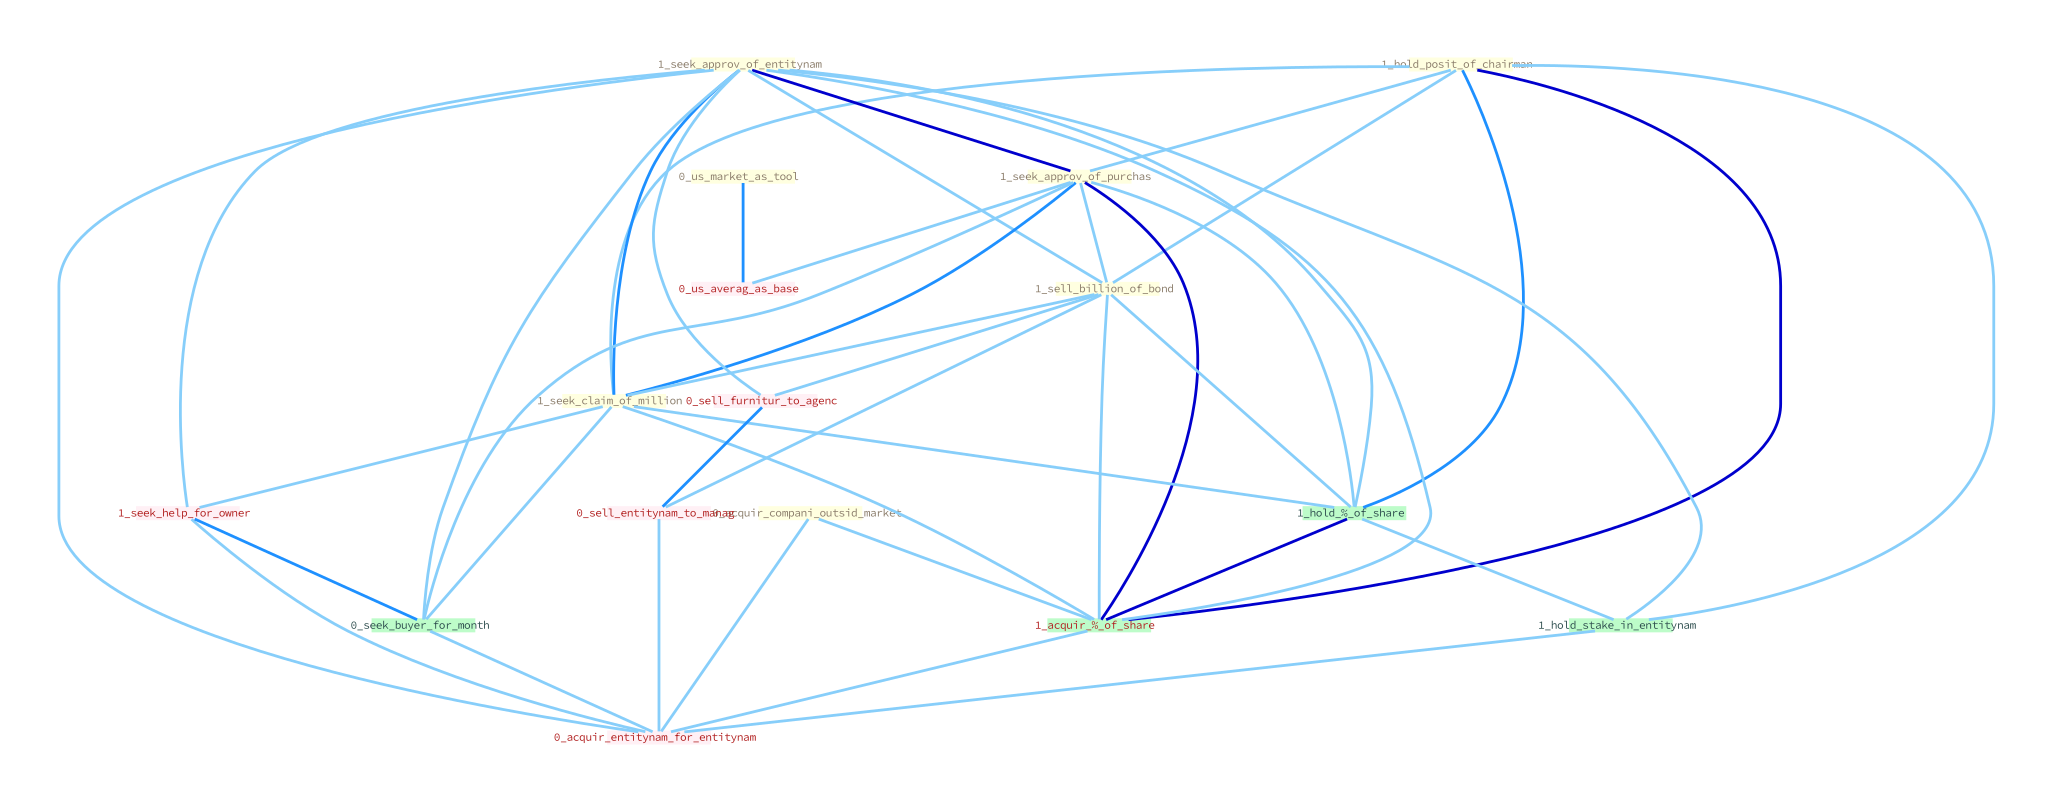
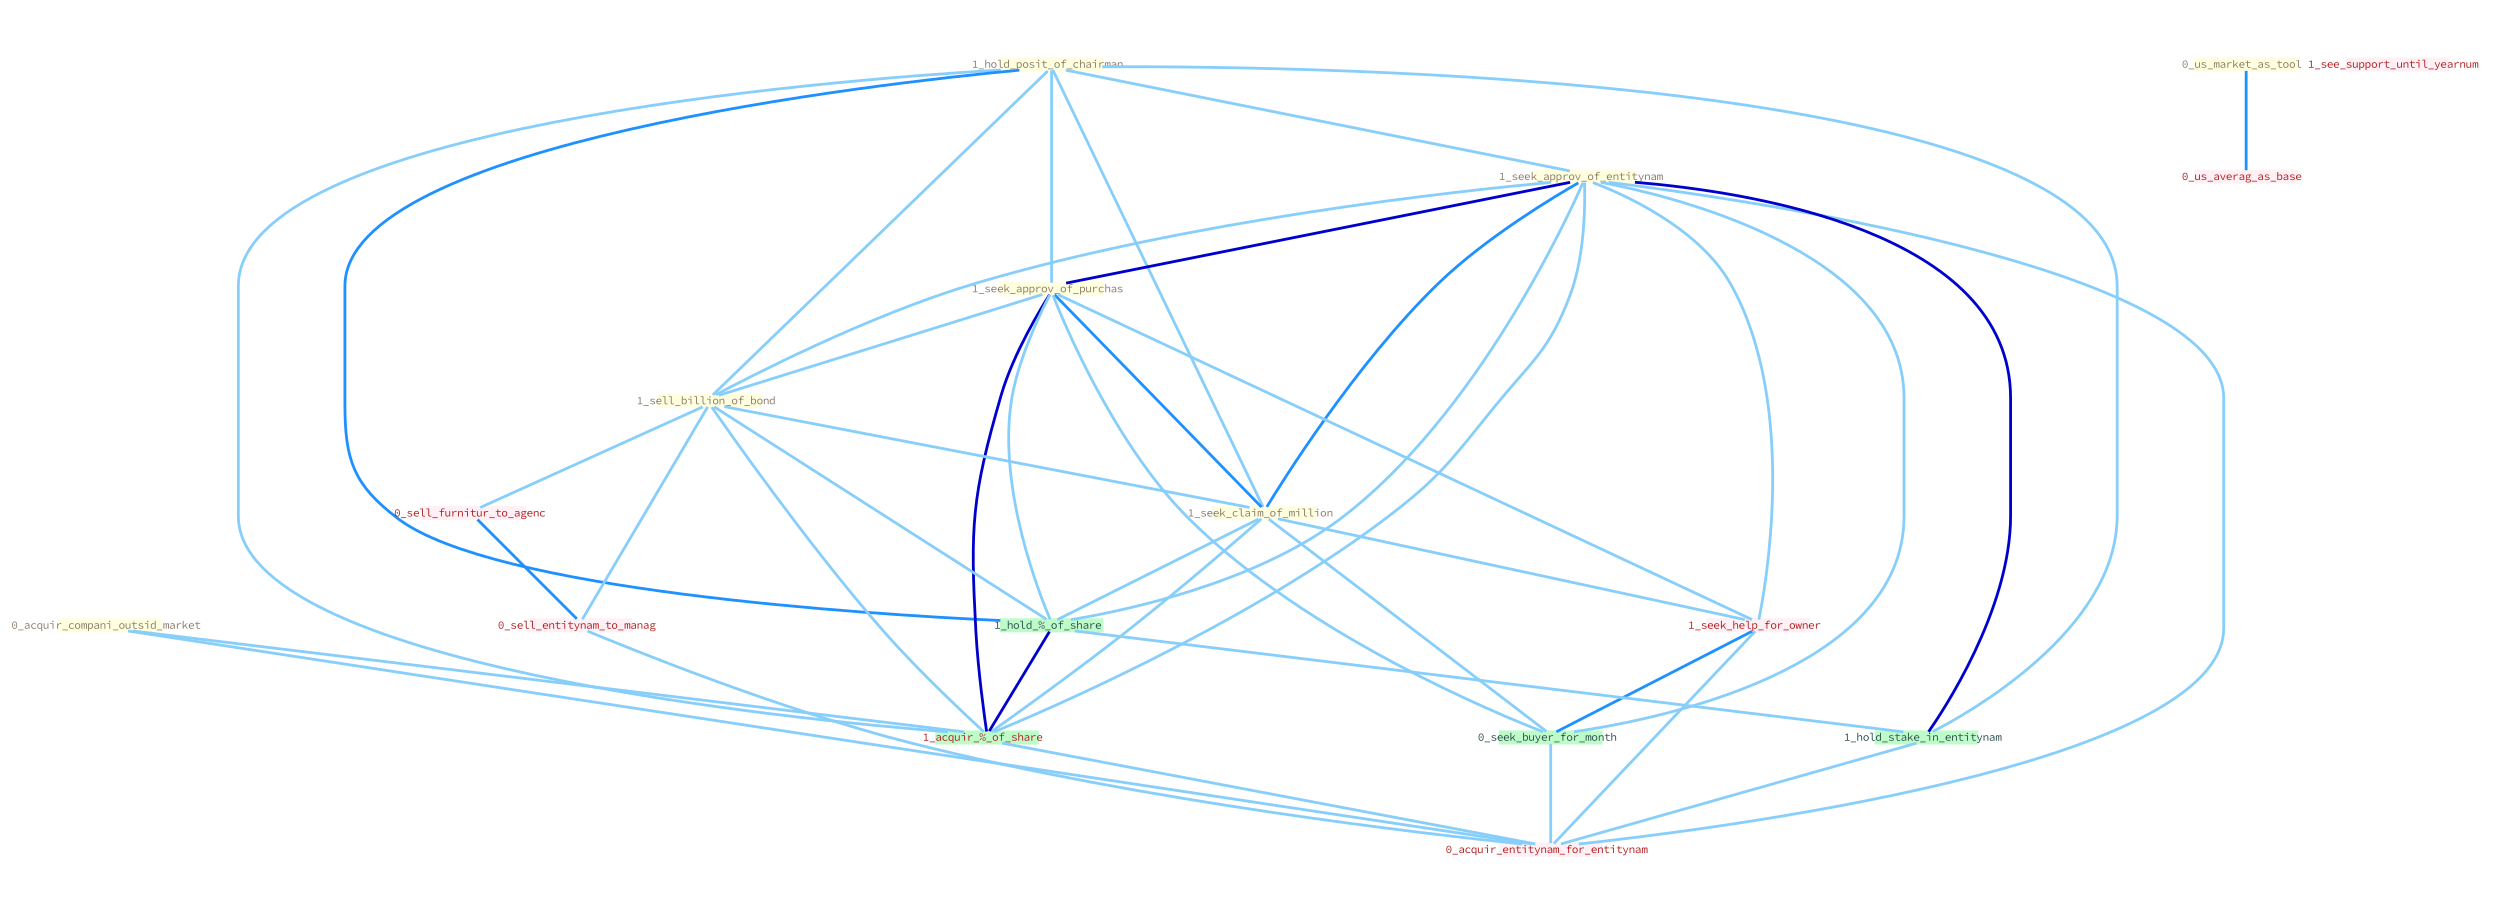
none -> (2398, 64)
(1354, 226) -> (1998, 340)
(911, 233) -> (1387, 449)
(654, 240) -> (1318, 121)
(1722, 477) -> (238, 374)
